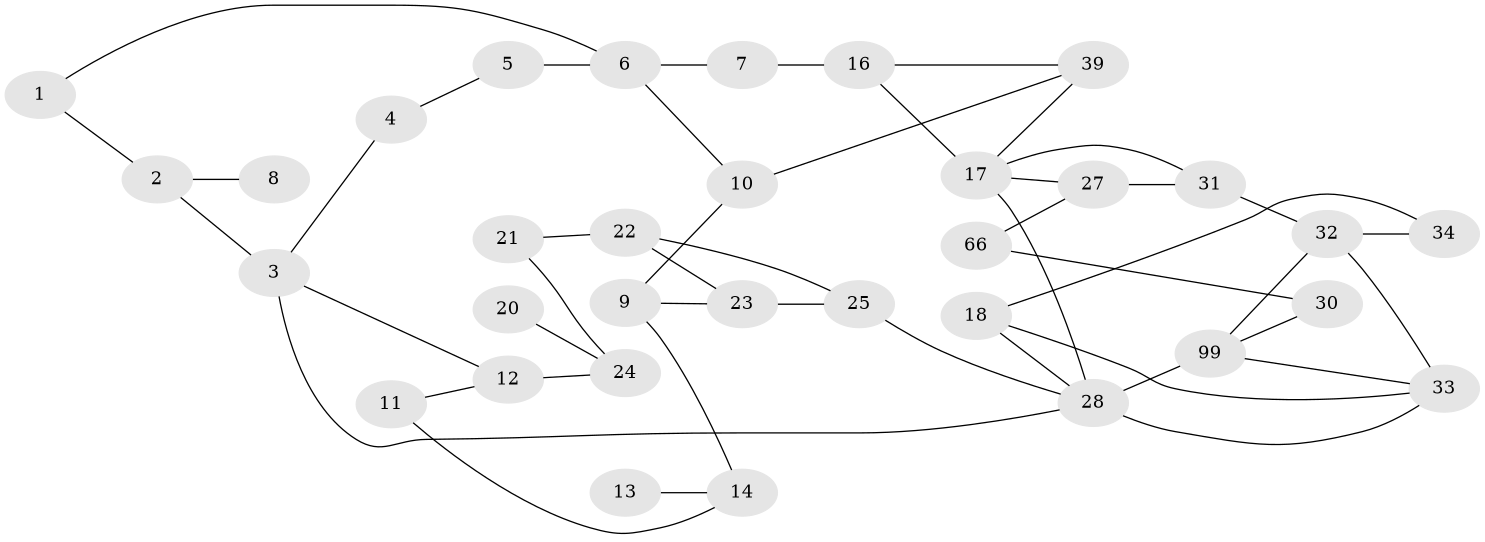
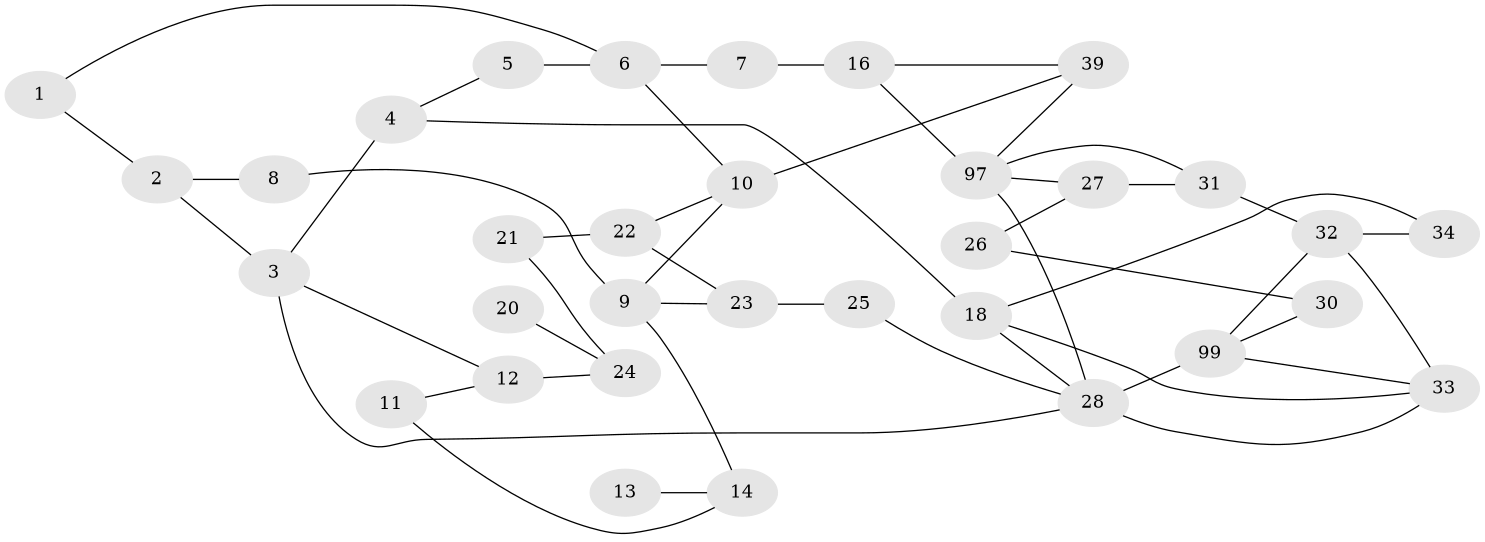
none -> (722, 125)
(976, 175) -> (976, 175)
none -> (479, 180)
(976, 246) -> (976, 246)
(747, 260) -> (684, 209)
